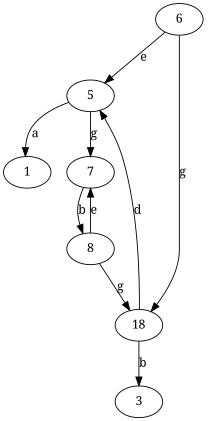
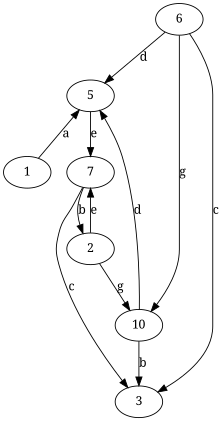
(144, 58) -> (144, 58)
(40, 118) -> (56, 138)
(94, 134) -> (94, 134)
none -> (213, 218)
(91, 249) -> (91, 249)
none -> (67, 288)
(139, 325) -> (139, 325)
